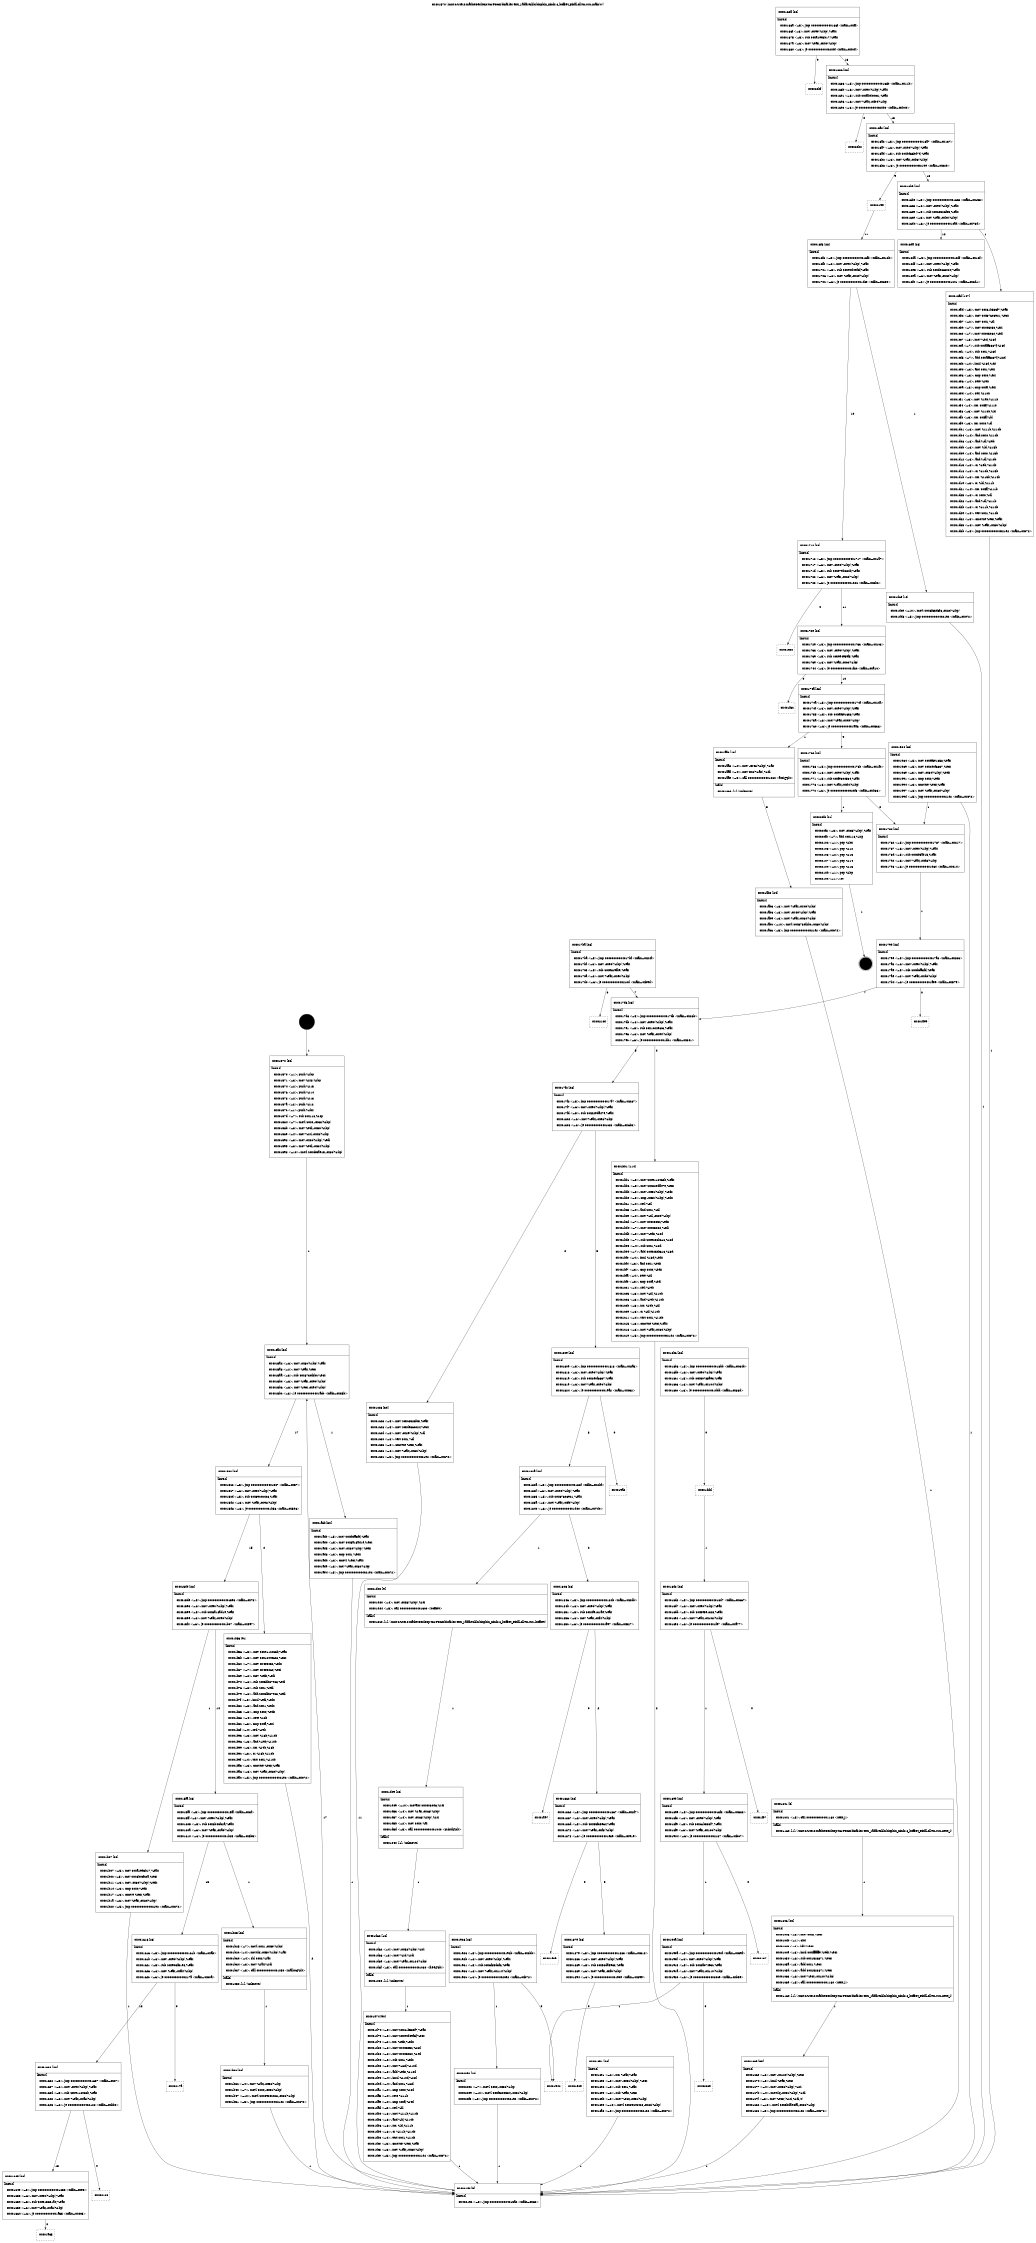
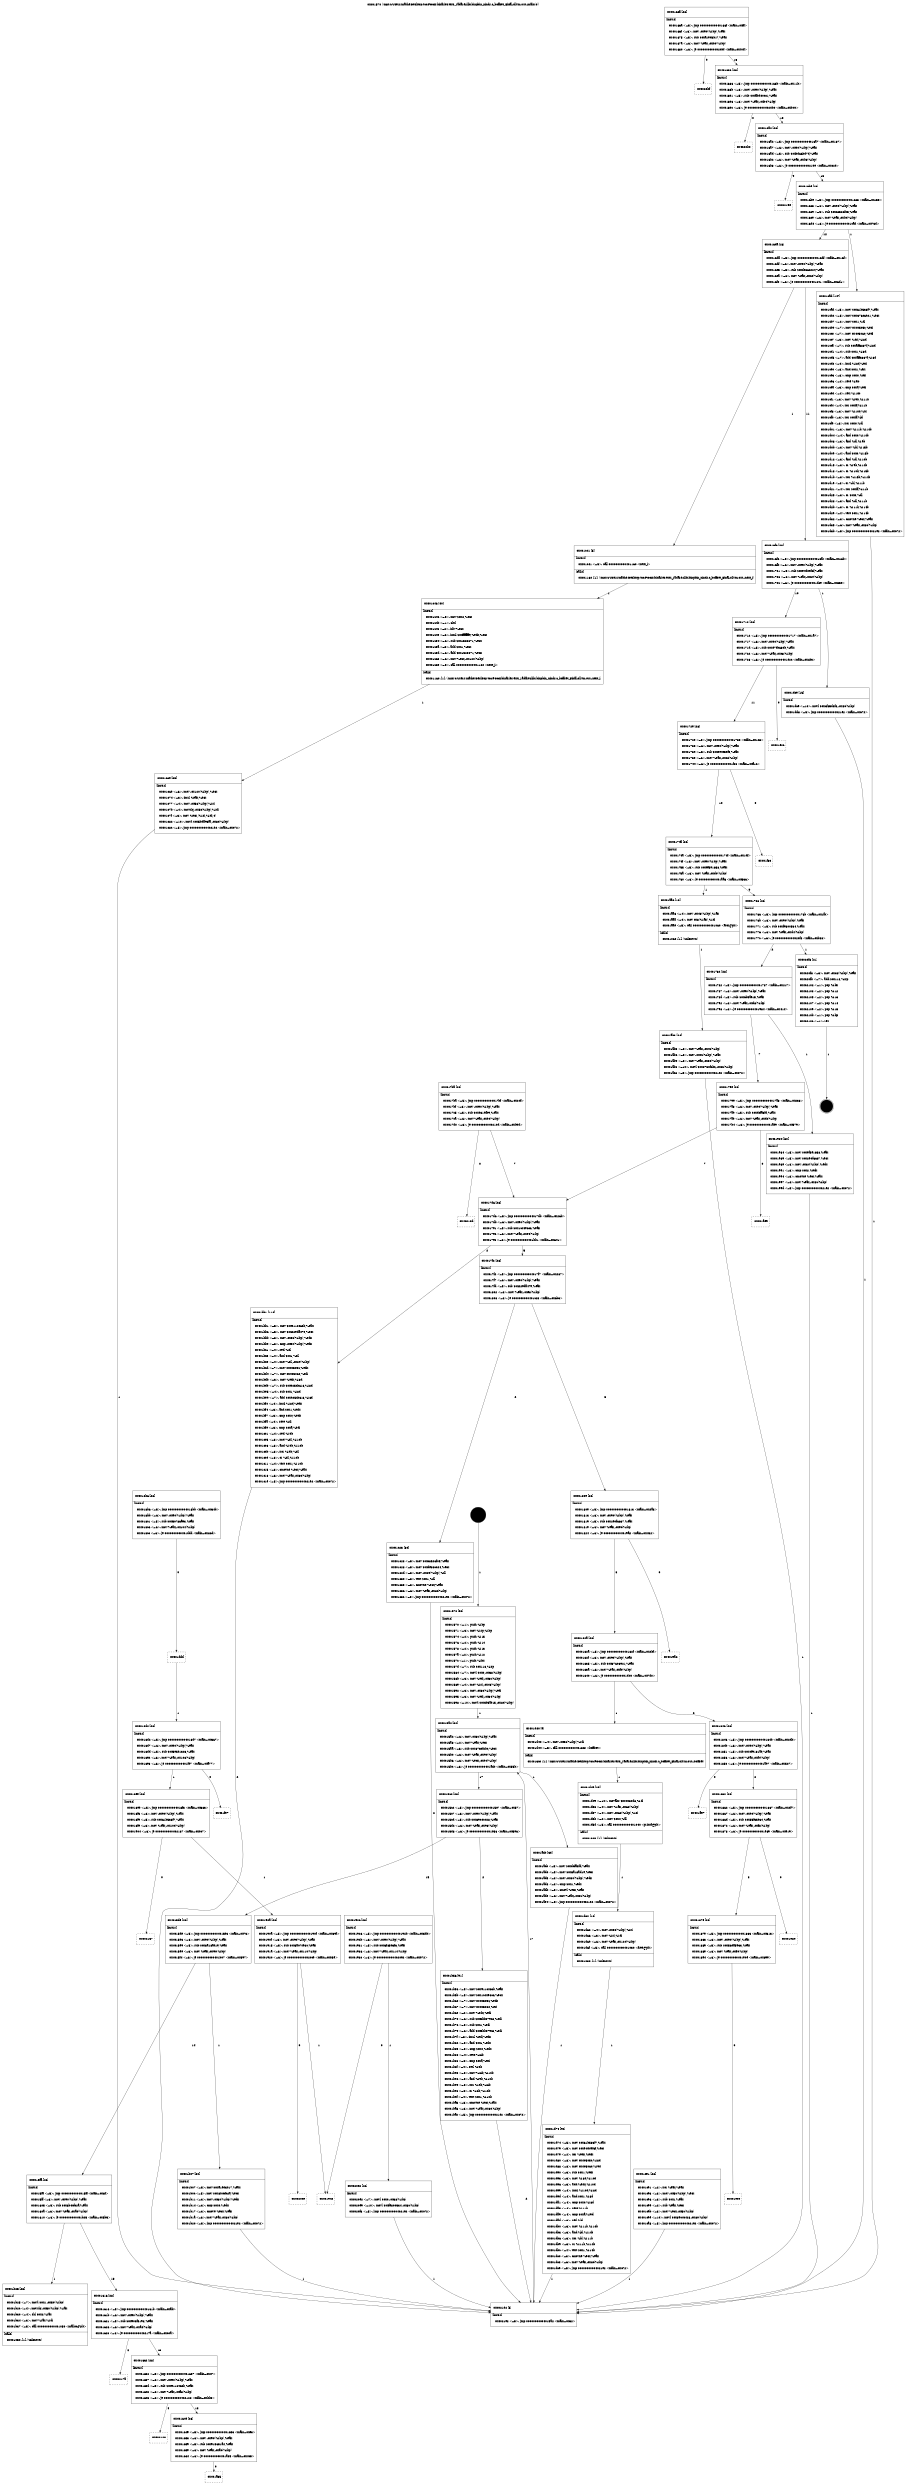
(868, 224) -> (805, 413)
none -> (734, 416)
(767, 807) -> (701, 950)
(926, 812) -> (801, 1069)
(360, 1818) -> (433, 1813)
(265, 2086) -> none
